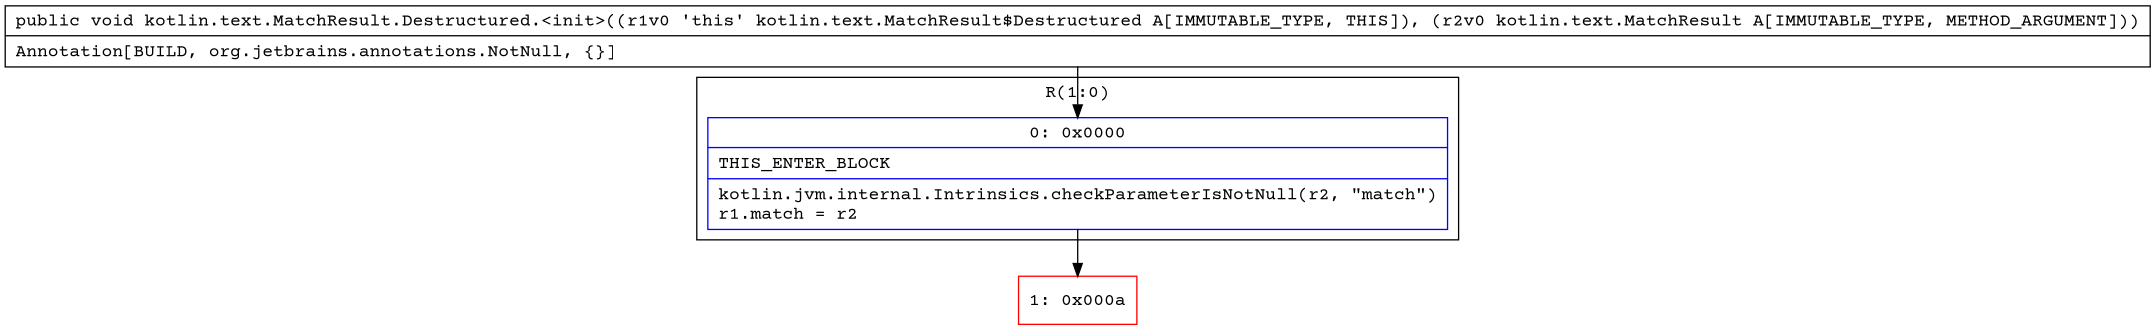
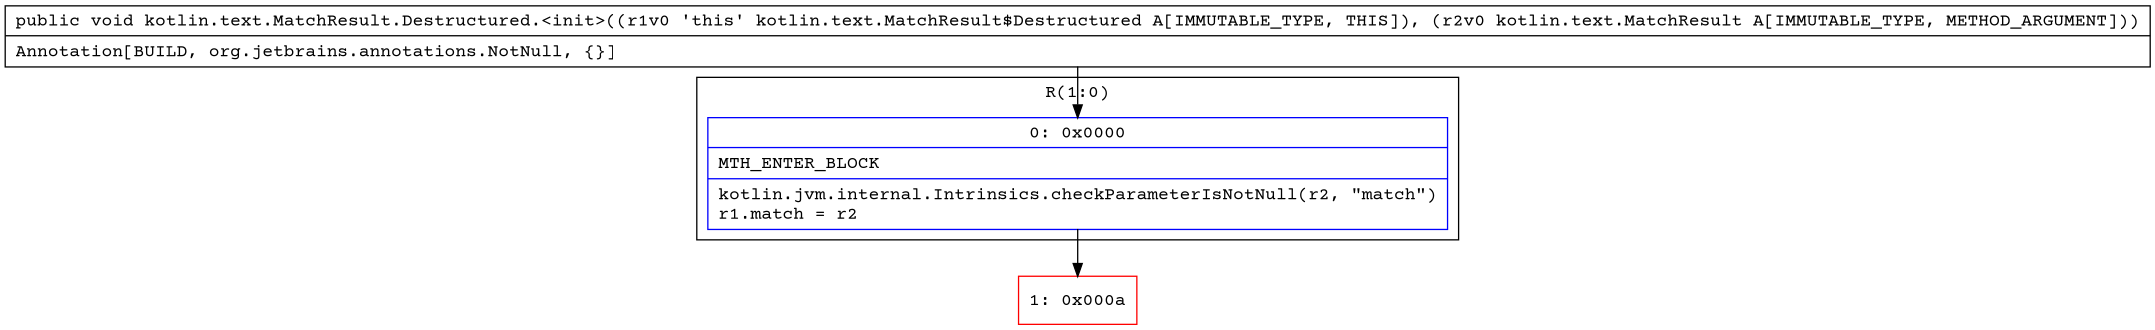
(805, 162) -> (799, 162)
